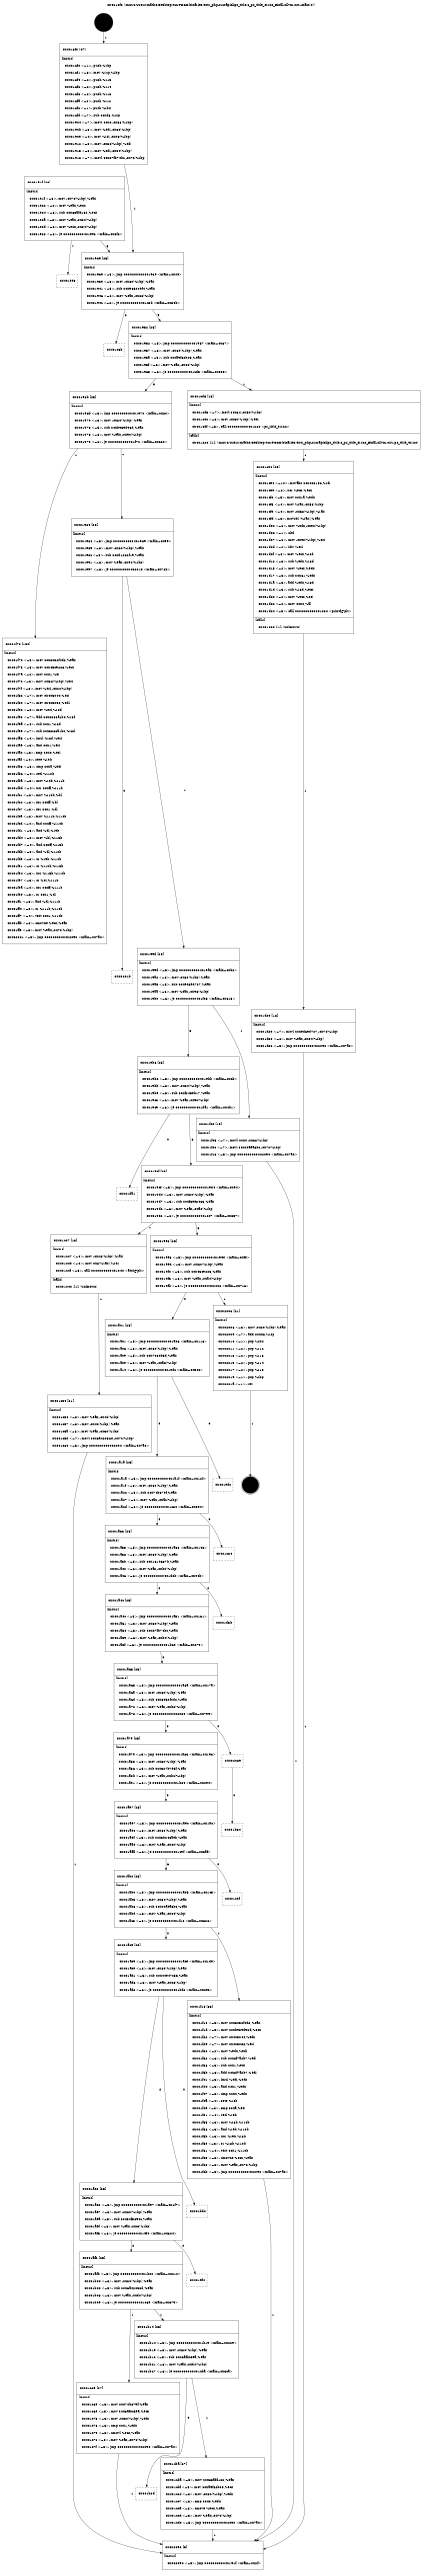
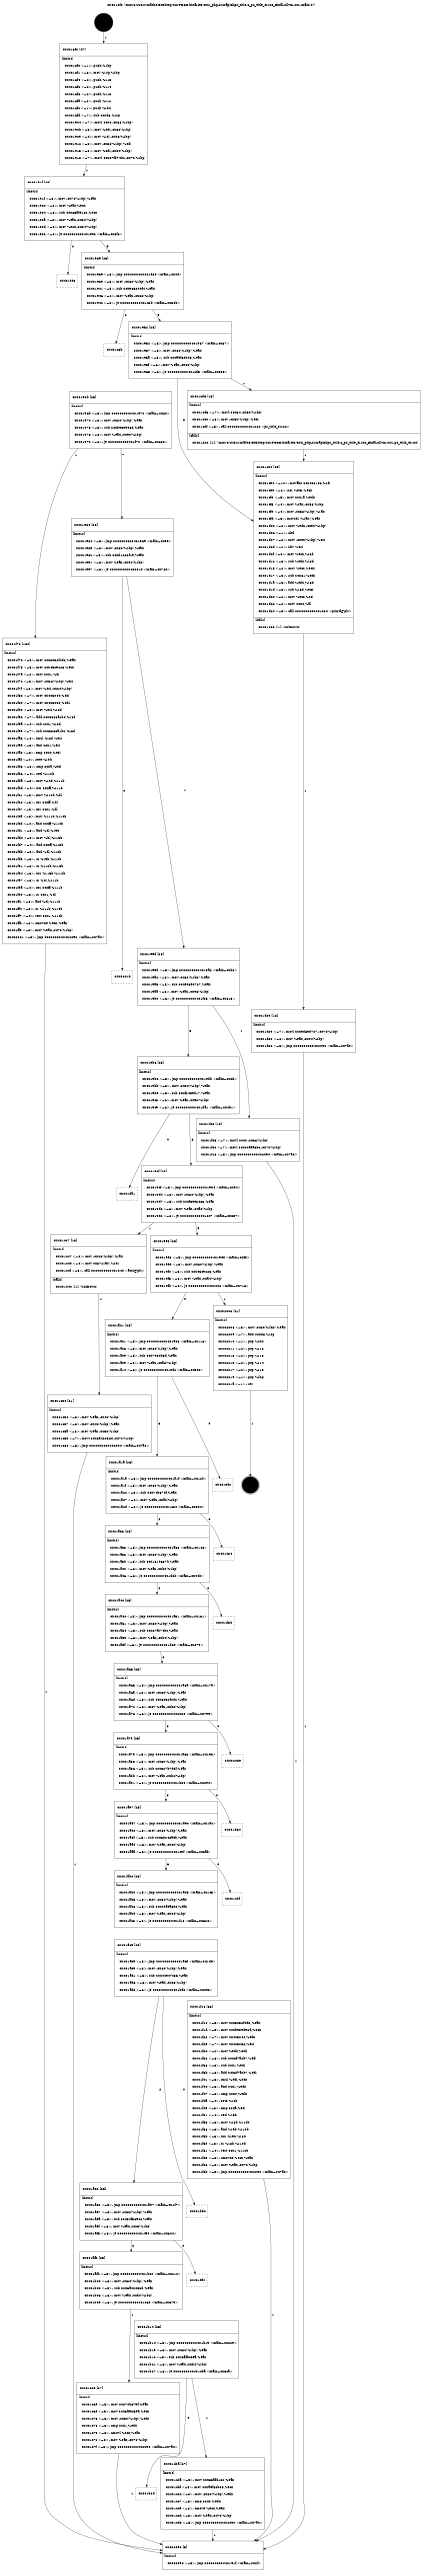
(131, 207) -> (85, 170)
(73, 247) -> (73, 247)
(151, 384) -> (189, 462)
(243, 385) -> (243, 385)
(150, 1229) -> (150, 1229)
(159, 1424) -> (159, 1424)
none -> (44, 1789)
(232, 1794) -> (222, 1804)
(166, 1932) -> none
(230, 1961) -> none
(158, 2314) -> none
